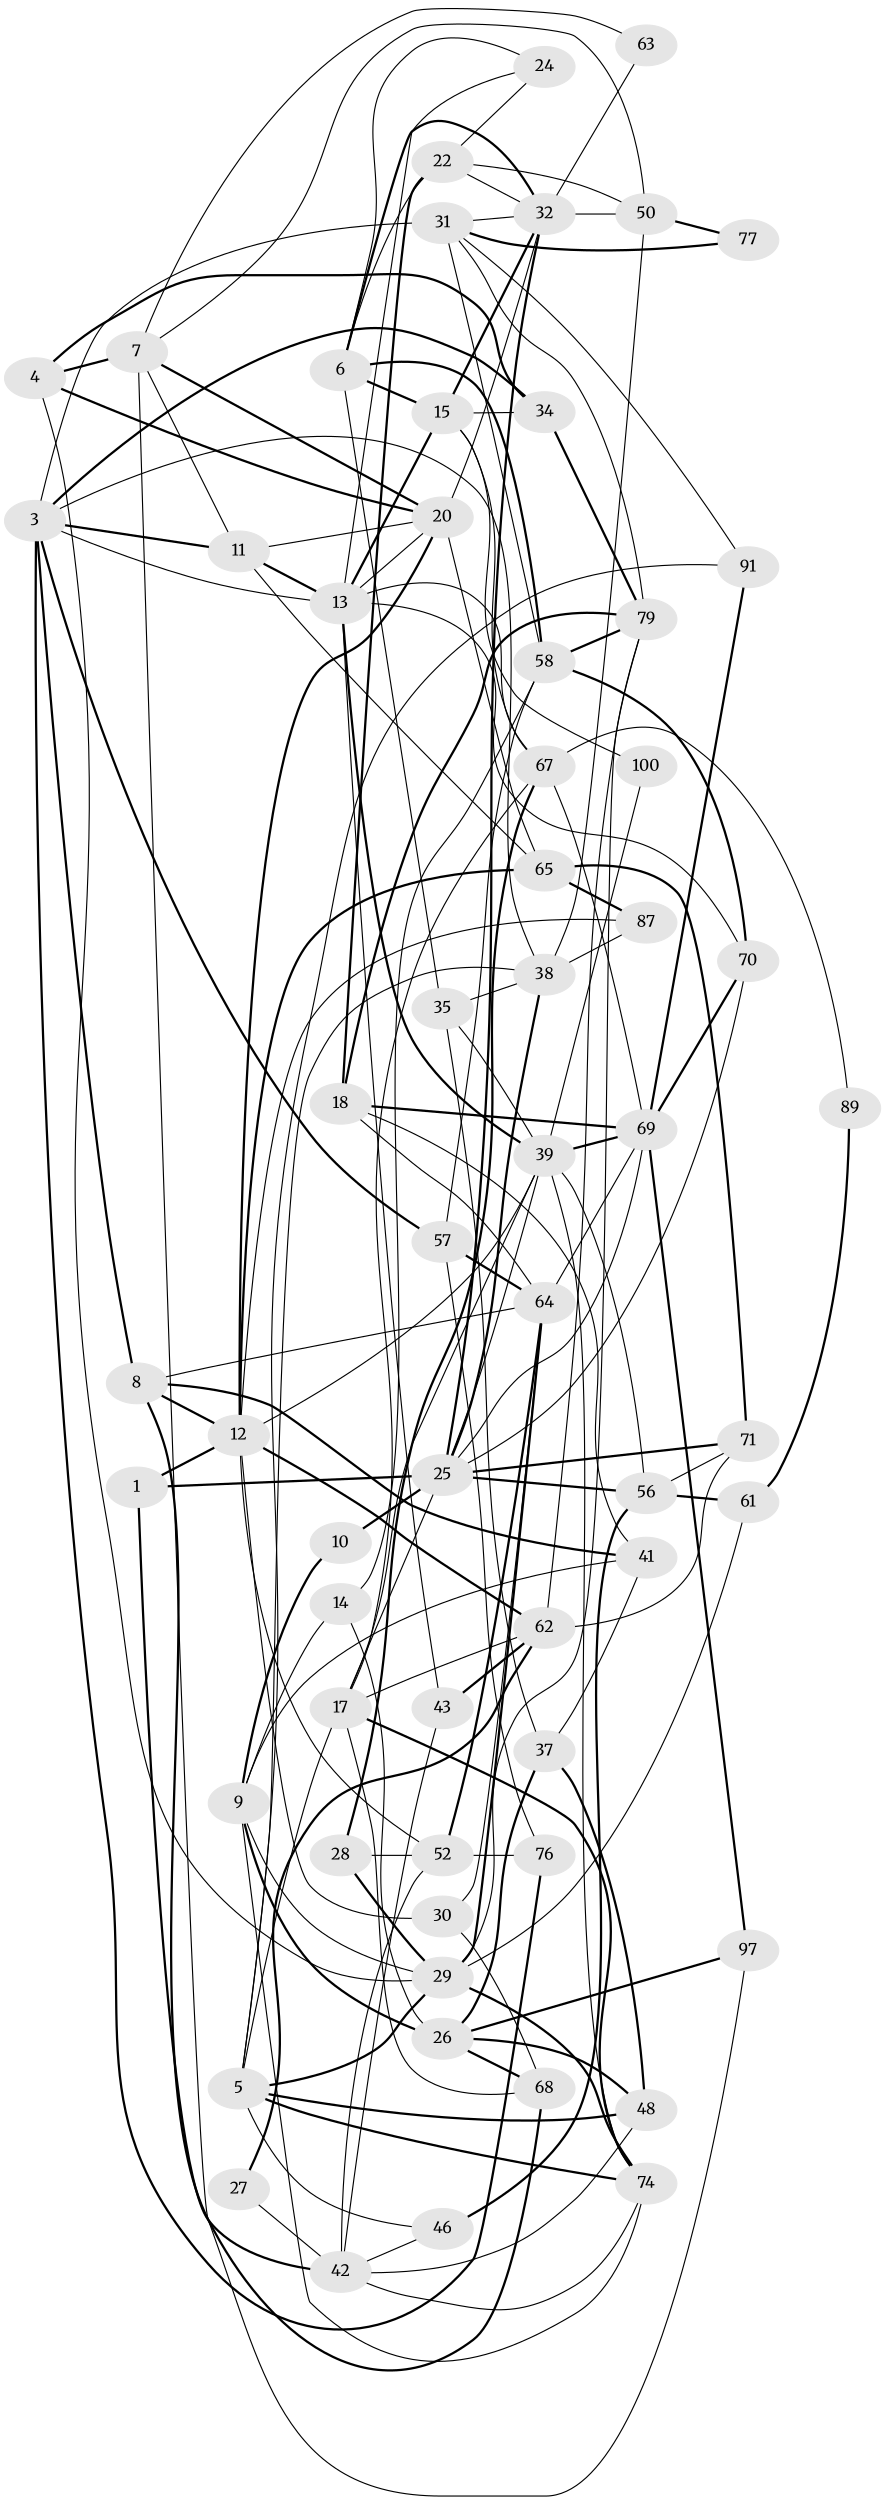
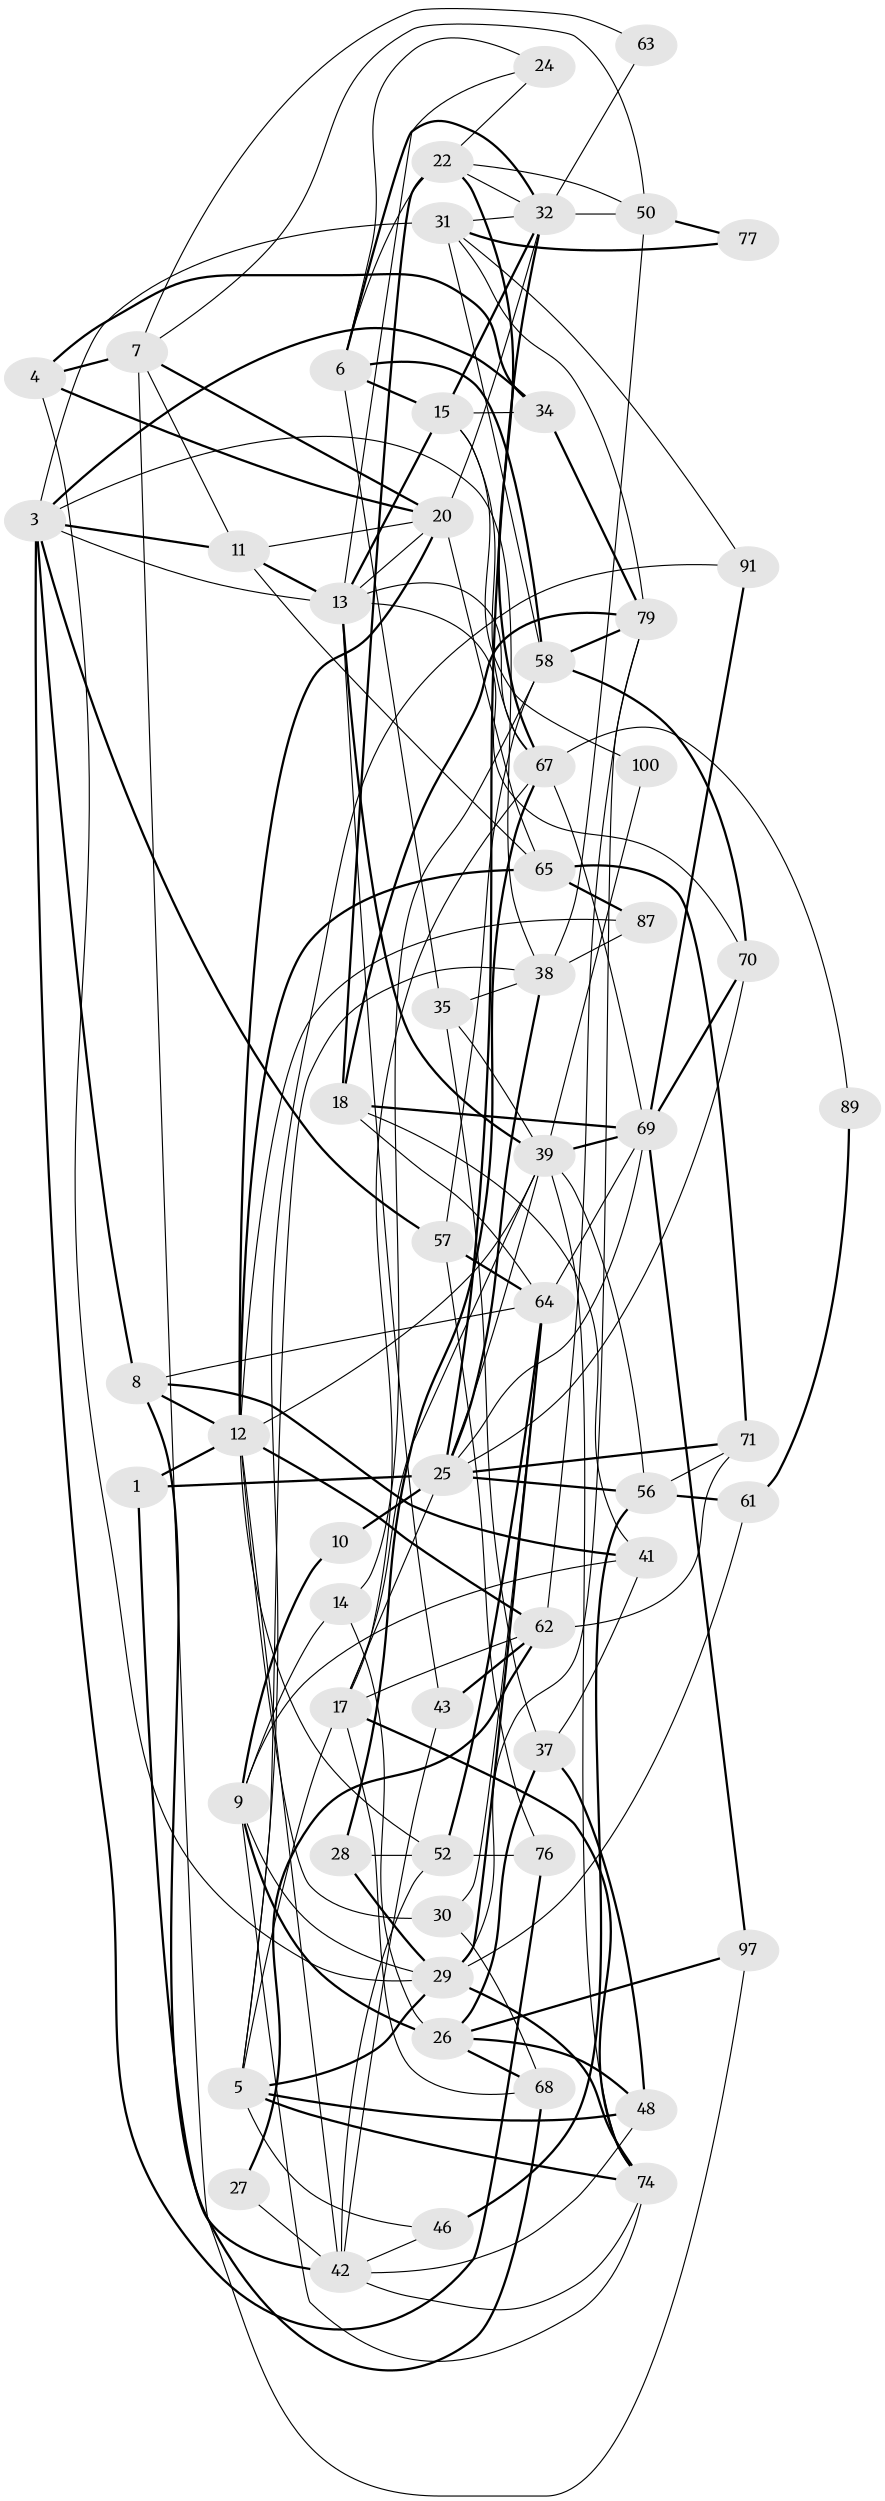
none -> (506, 460)
none -> (295, 1893)
